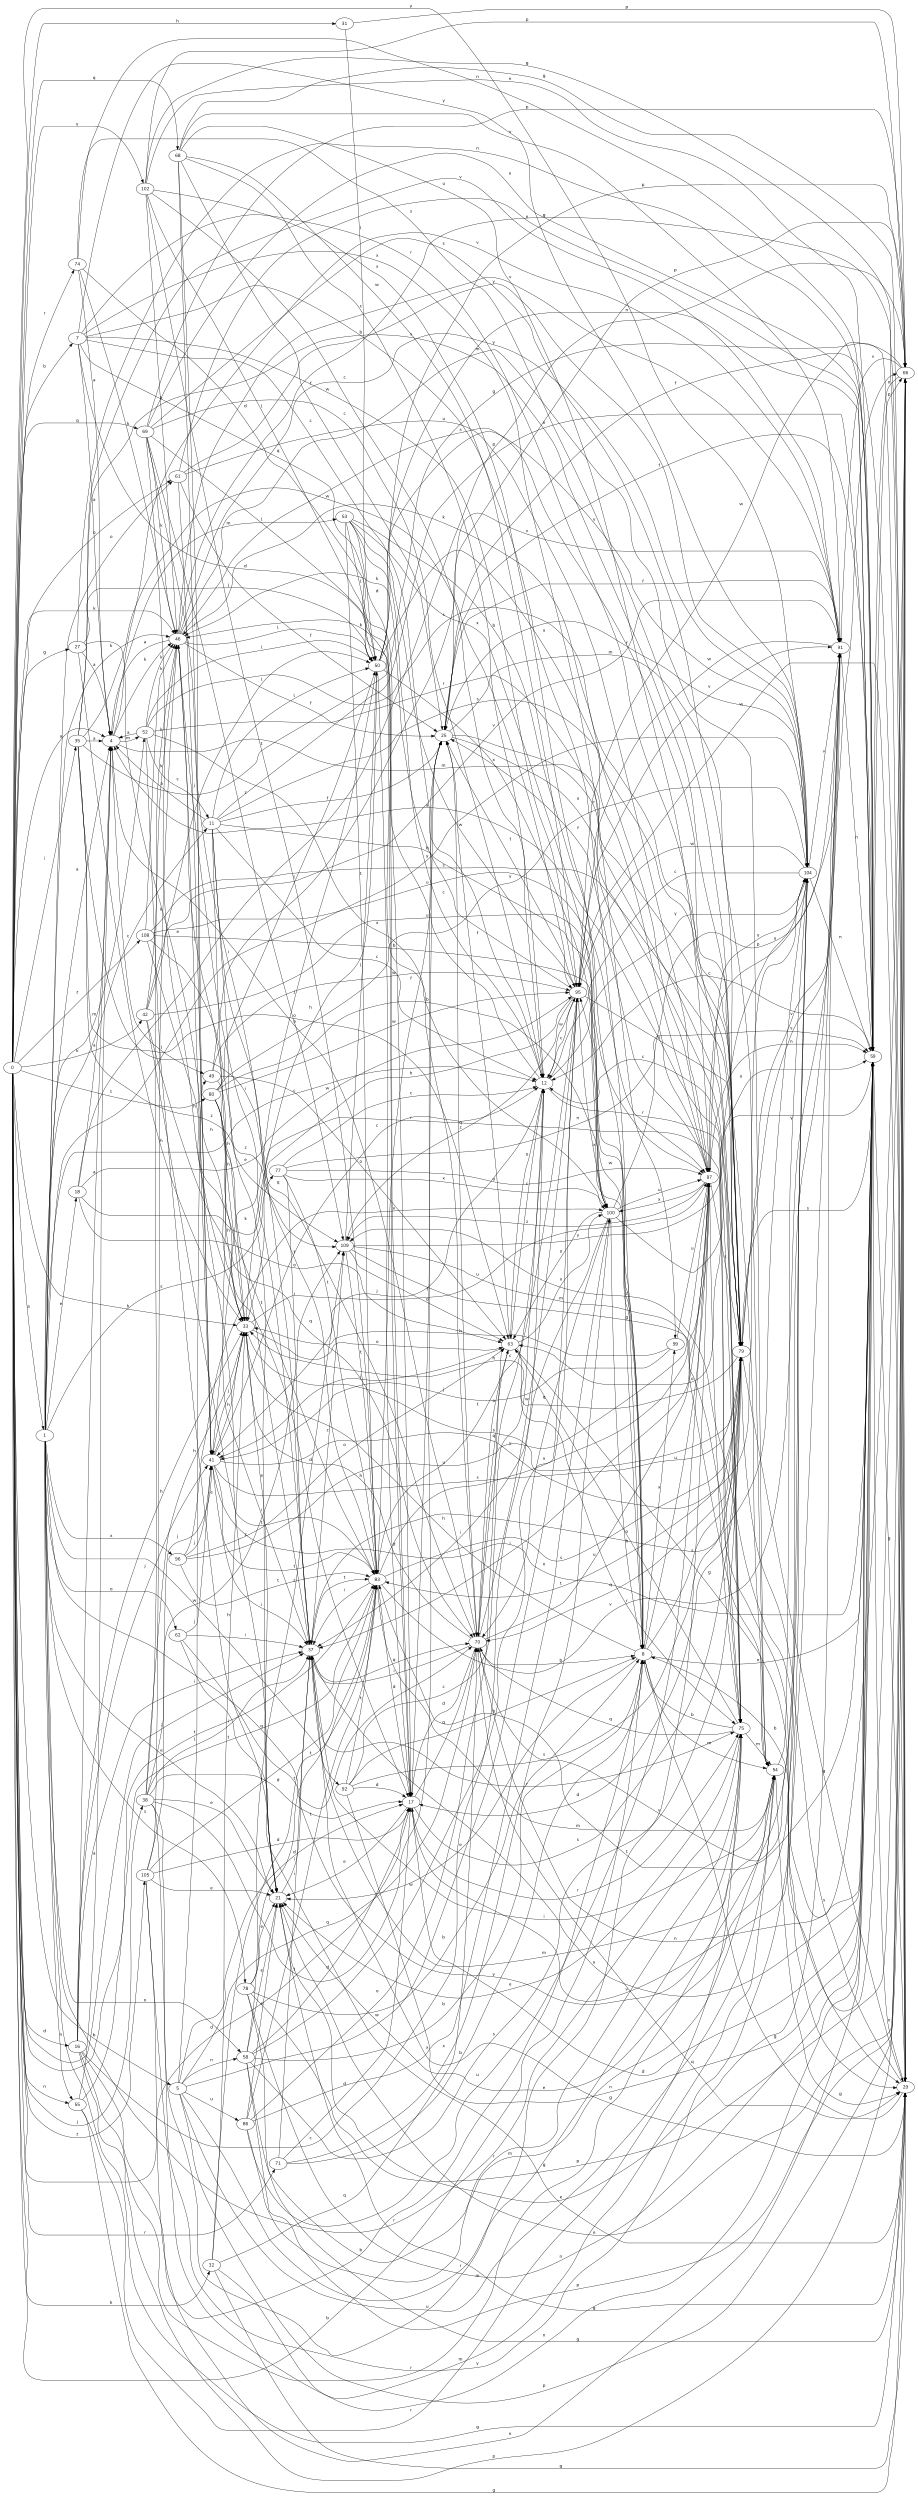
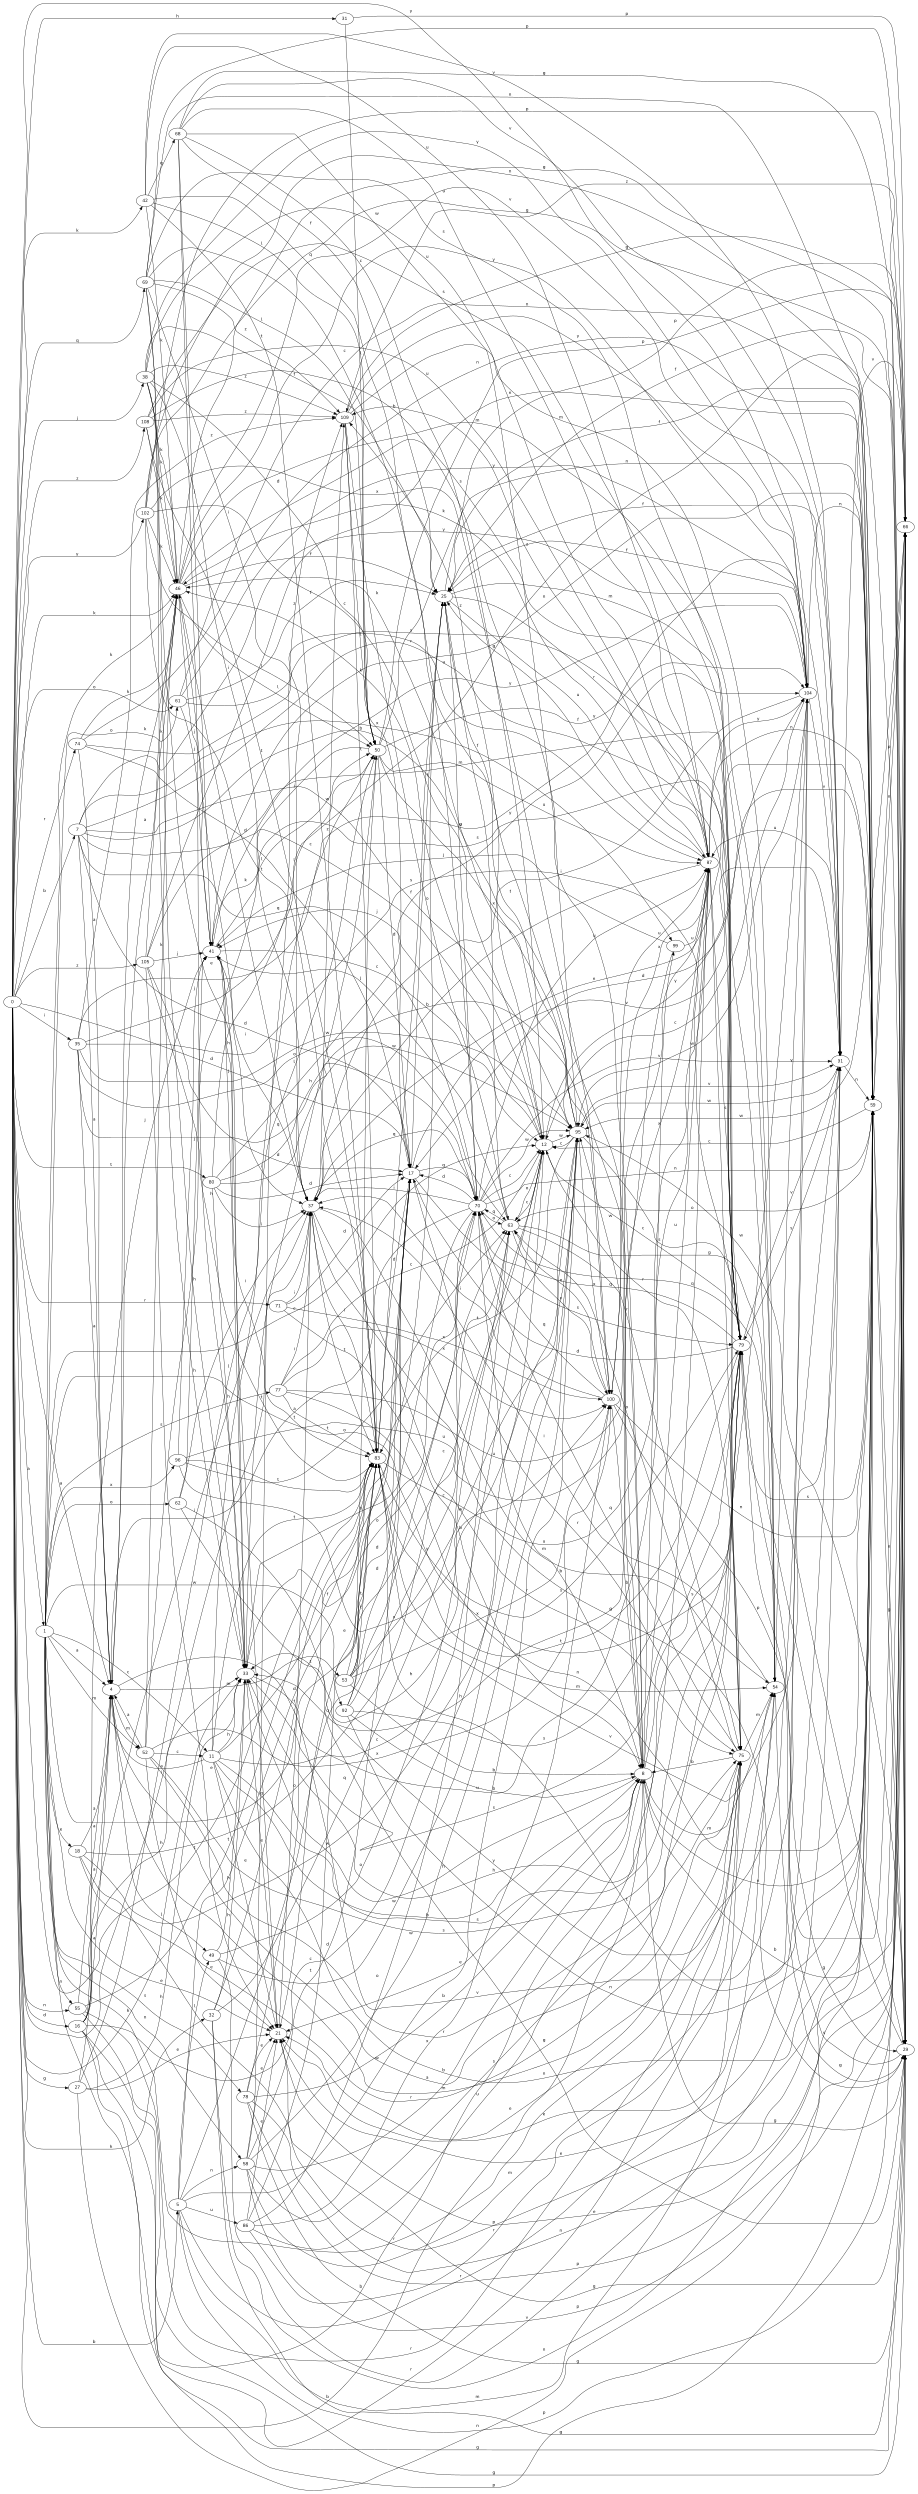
(27, 276) -> (164, 162)
